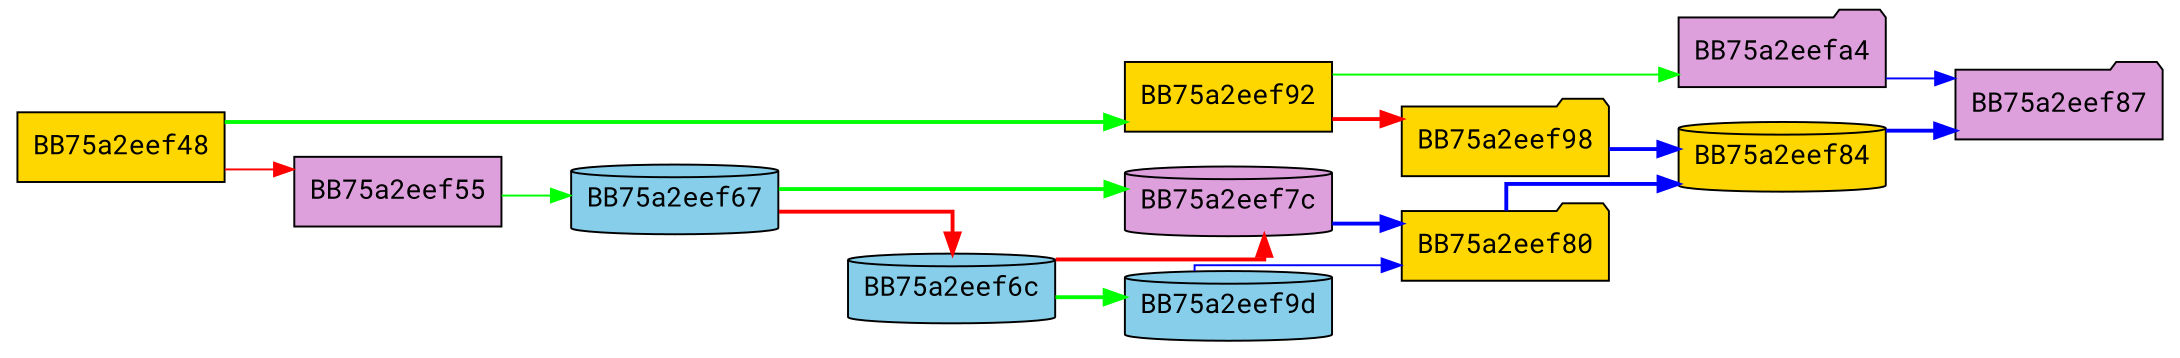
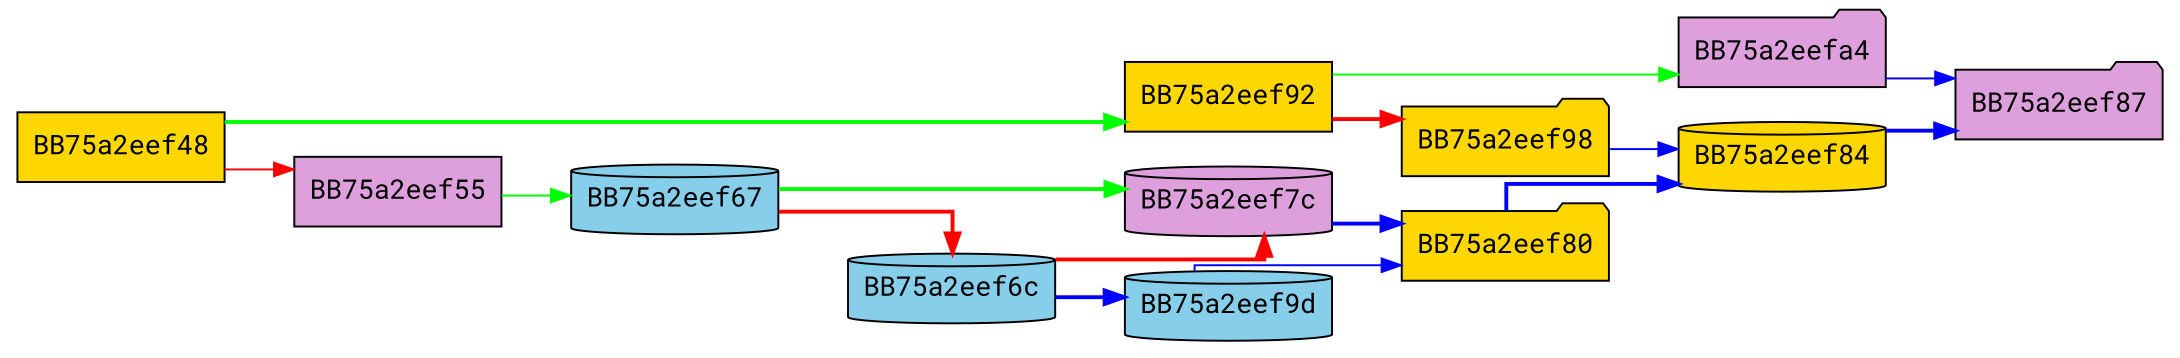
(1634, 149) -> (1634, 149)
(1080, 297) -> (1080, 297)
